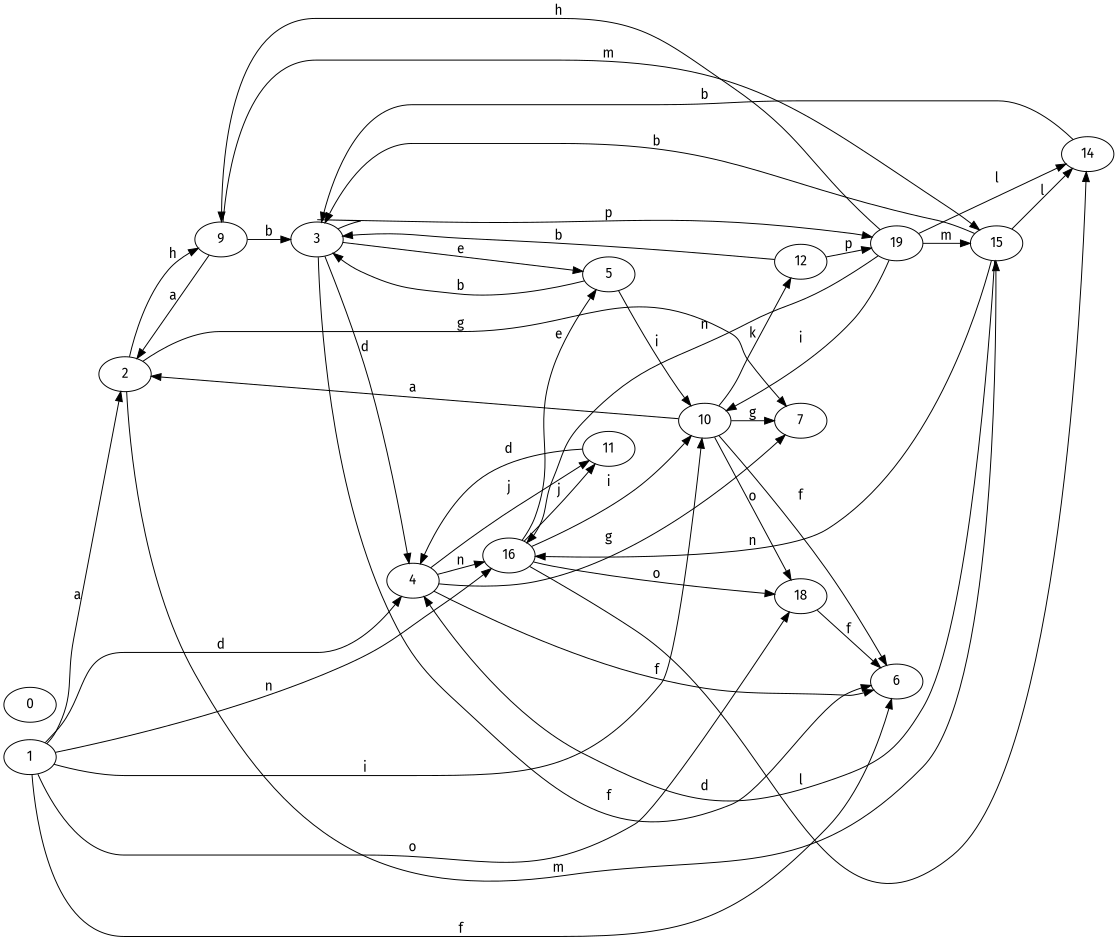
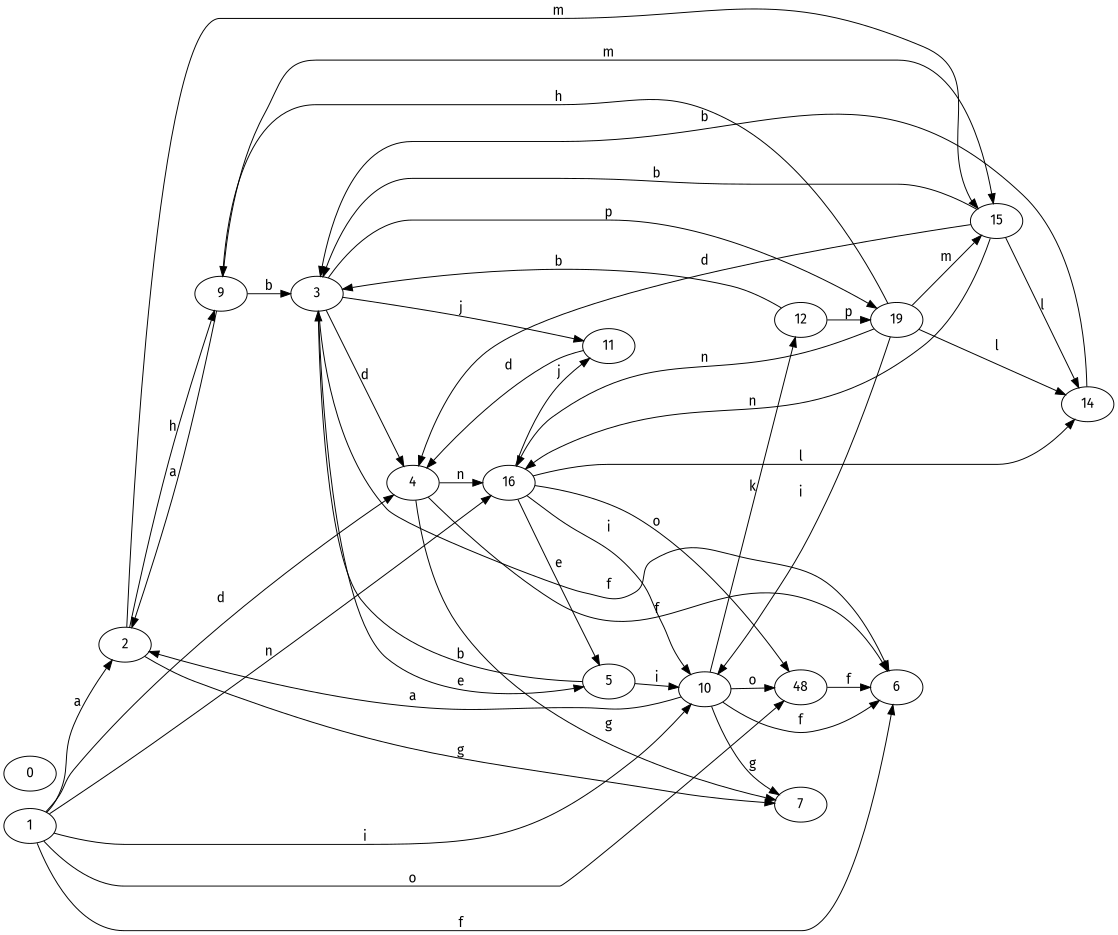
(504, 515) -> (459, 316)
(801, 596) -> (801, 687)
